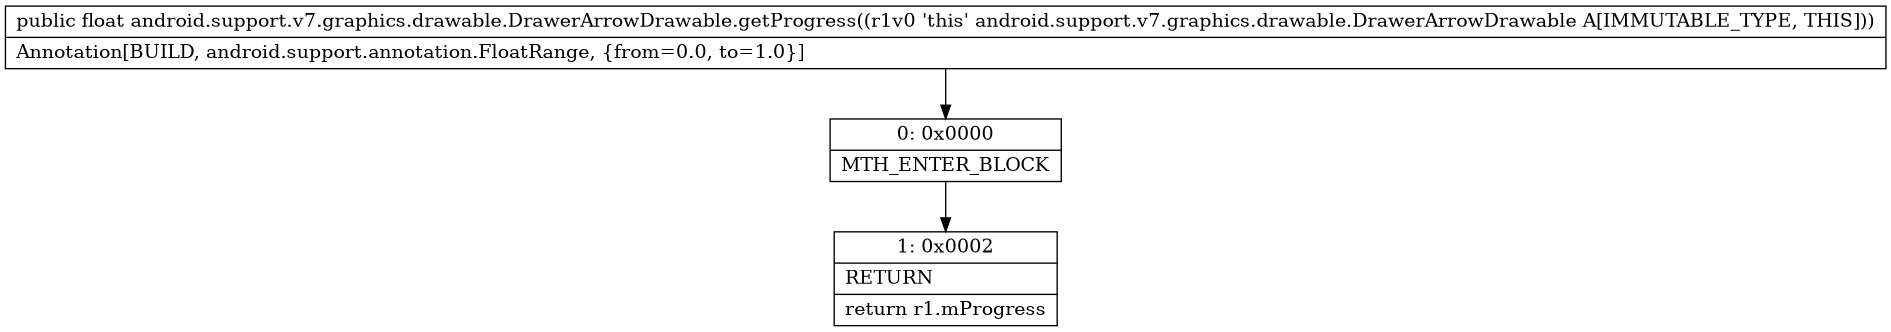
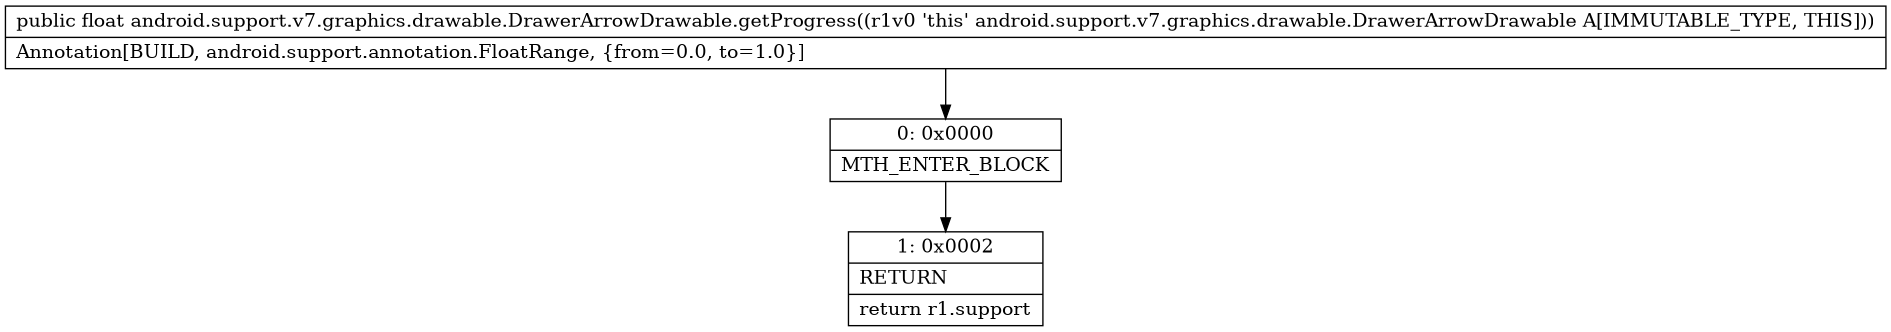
(946, 309) -> (946, 309)
